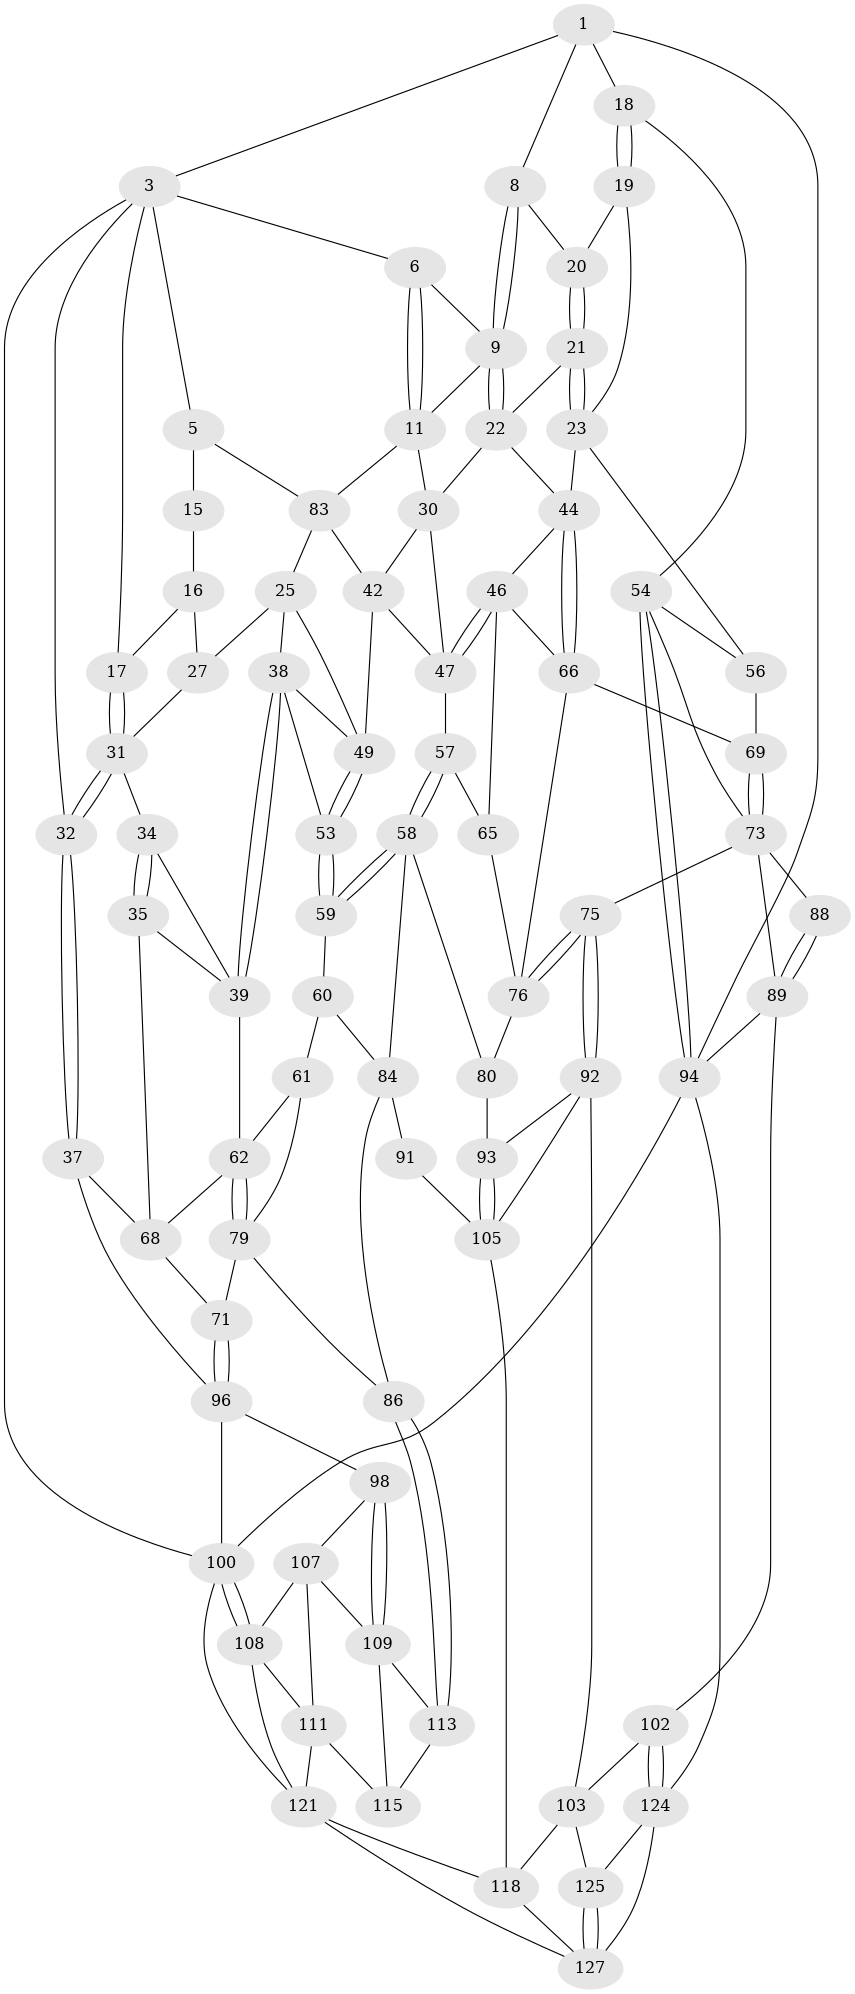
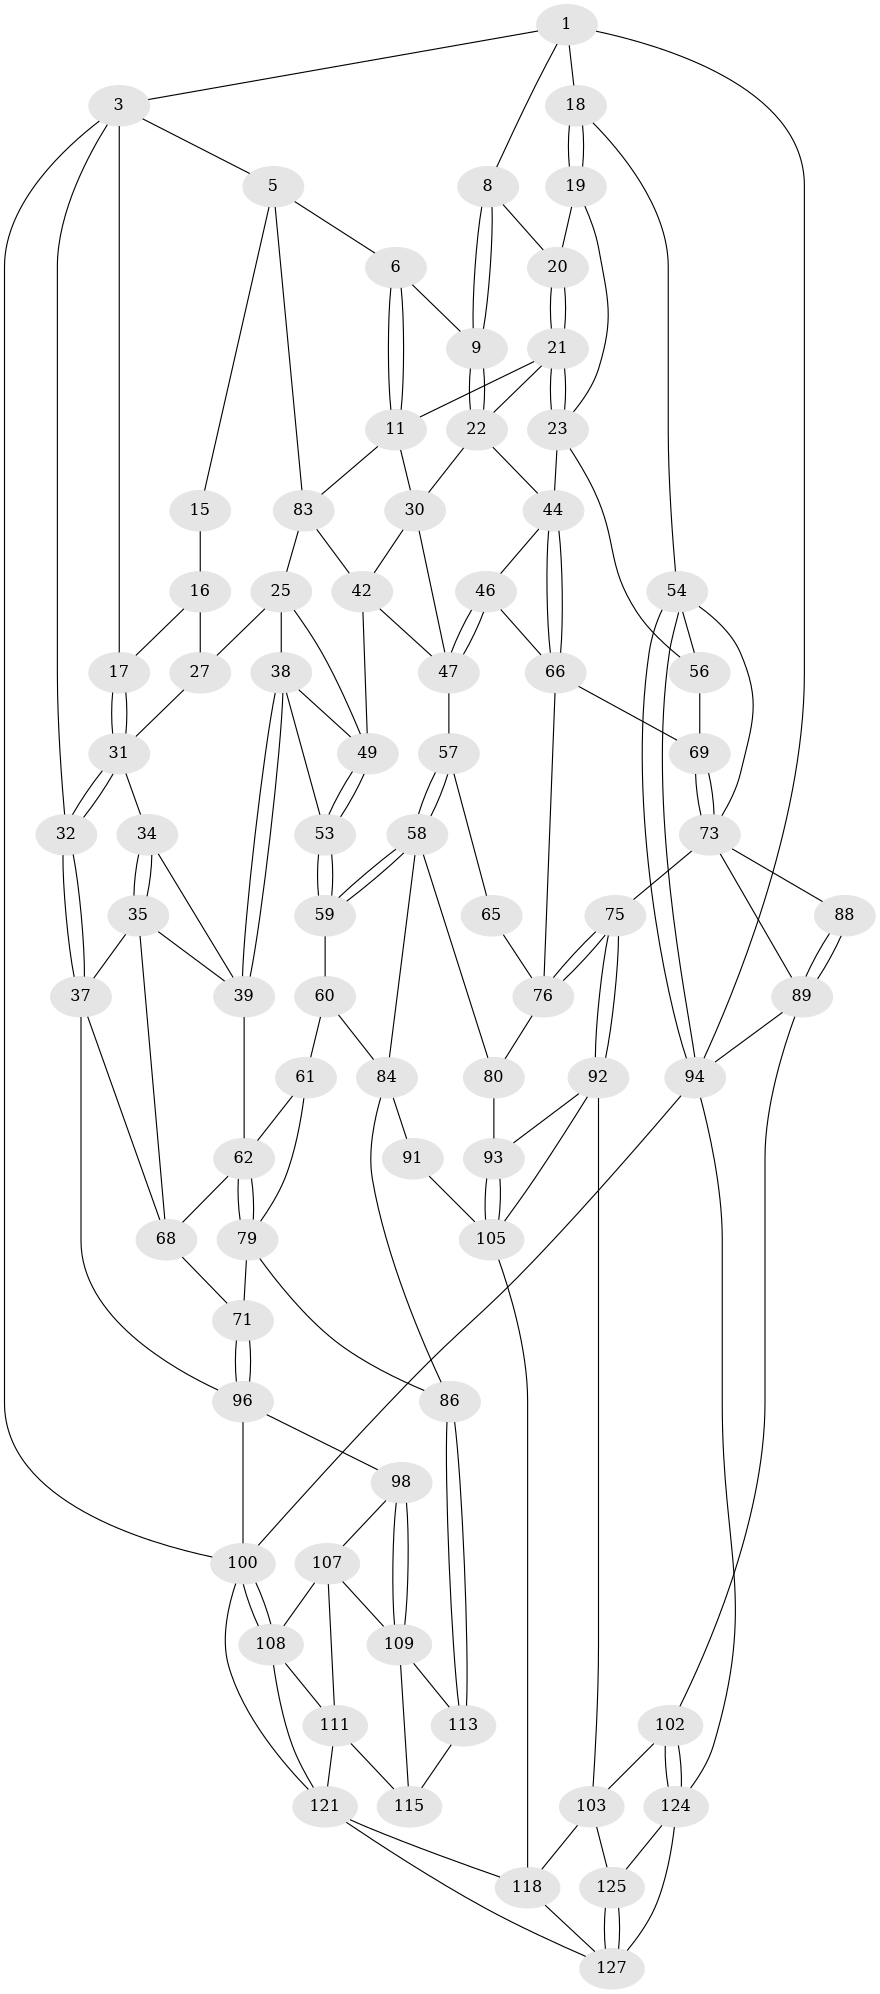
(282, 227) -> (335, 227)
(456, 389) -> (477, 389)
(493, 713) -> none
none -> (110, 956)
